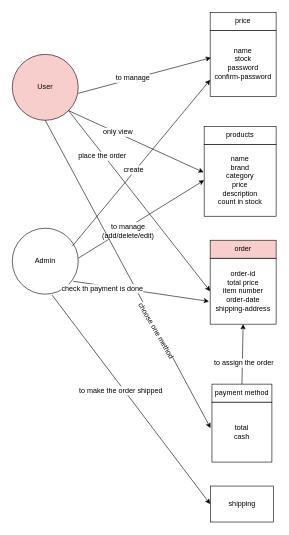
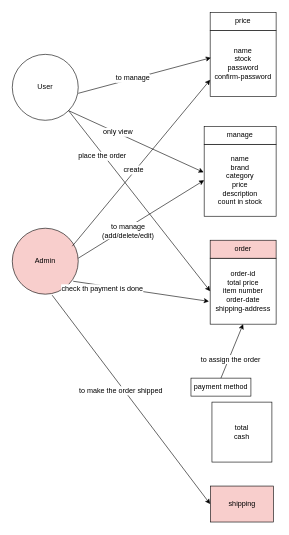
(45, 87) -> (45, 87)
(240, 135) -> (240, 135)
(76, 177) -> none
(45, 261) -> (45, 261)
(242, 393) -> (221, 387)
(242, 504) -> (242, 504)
